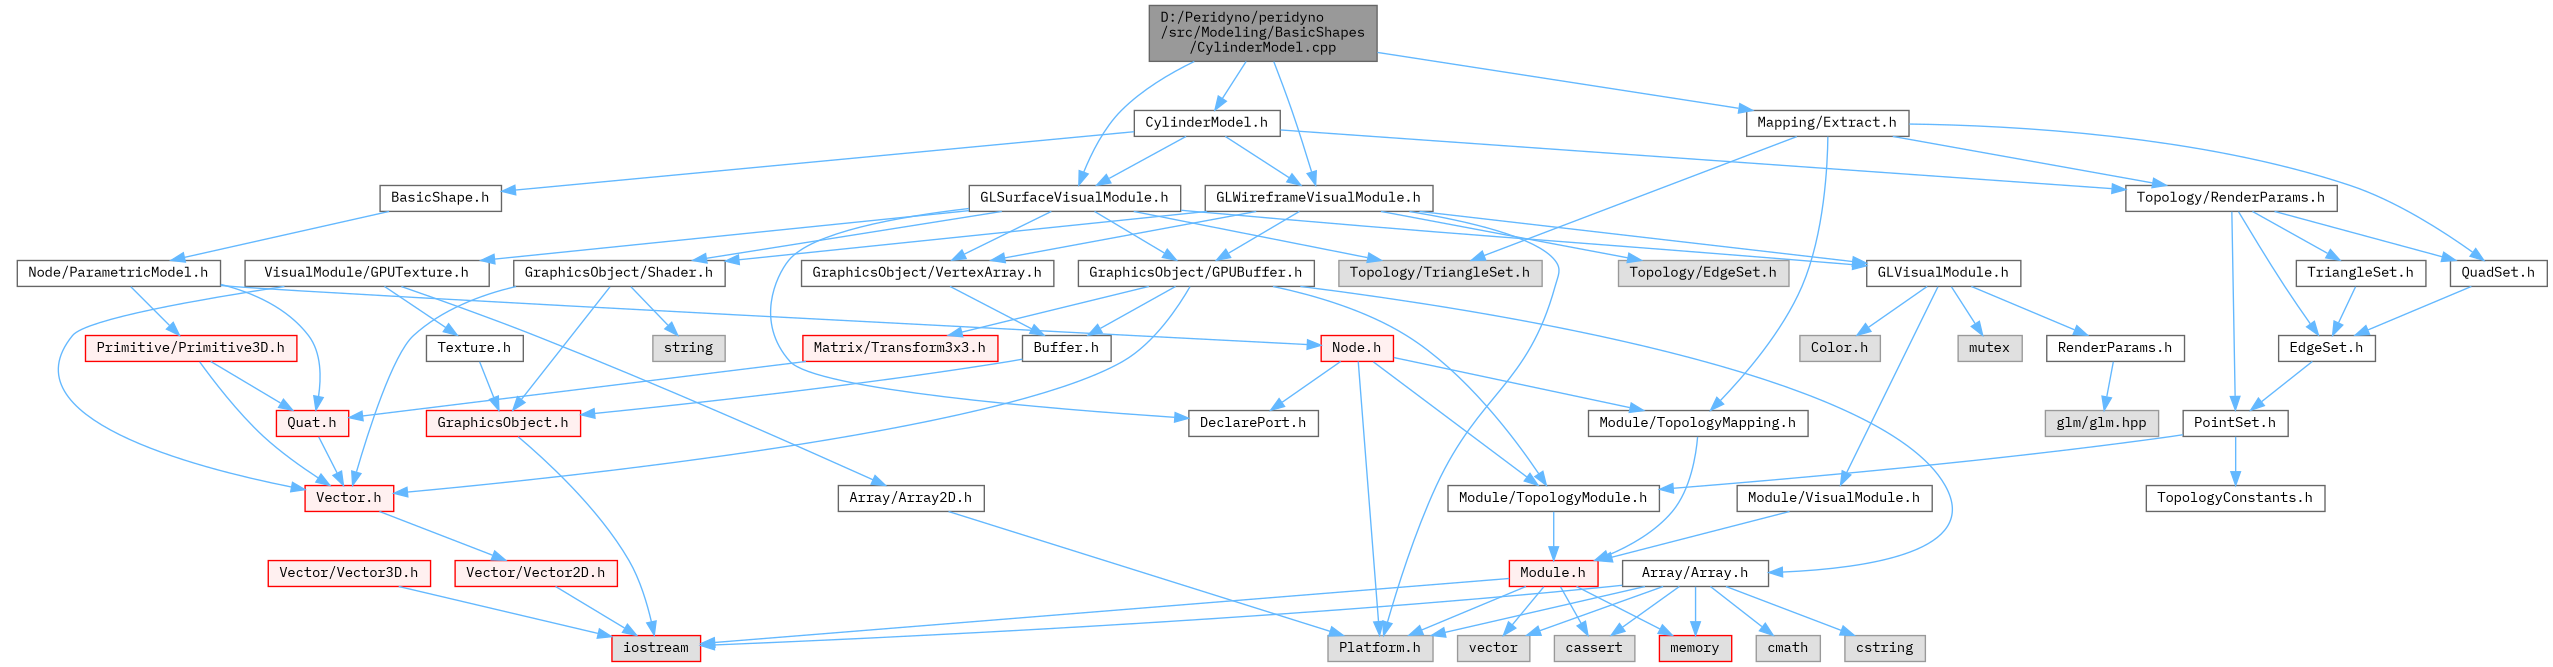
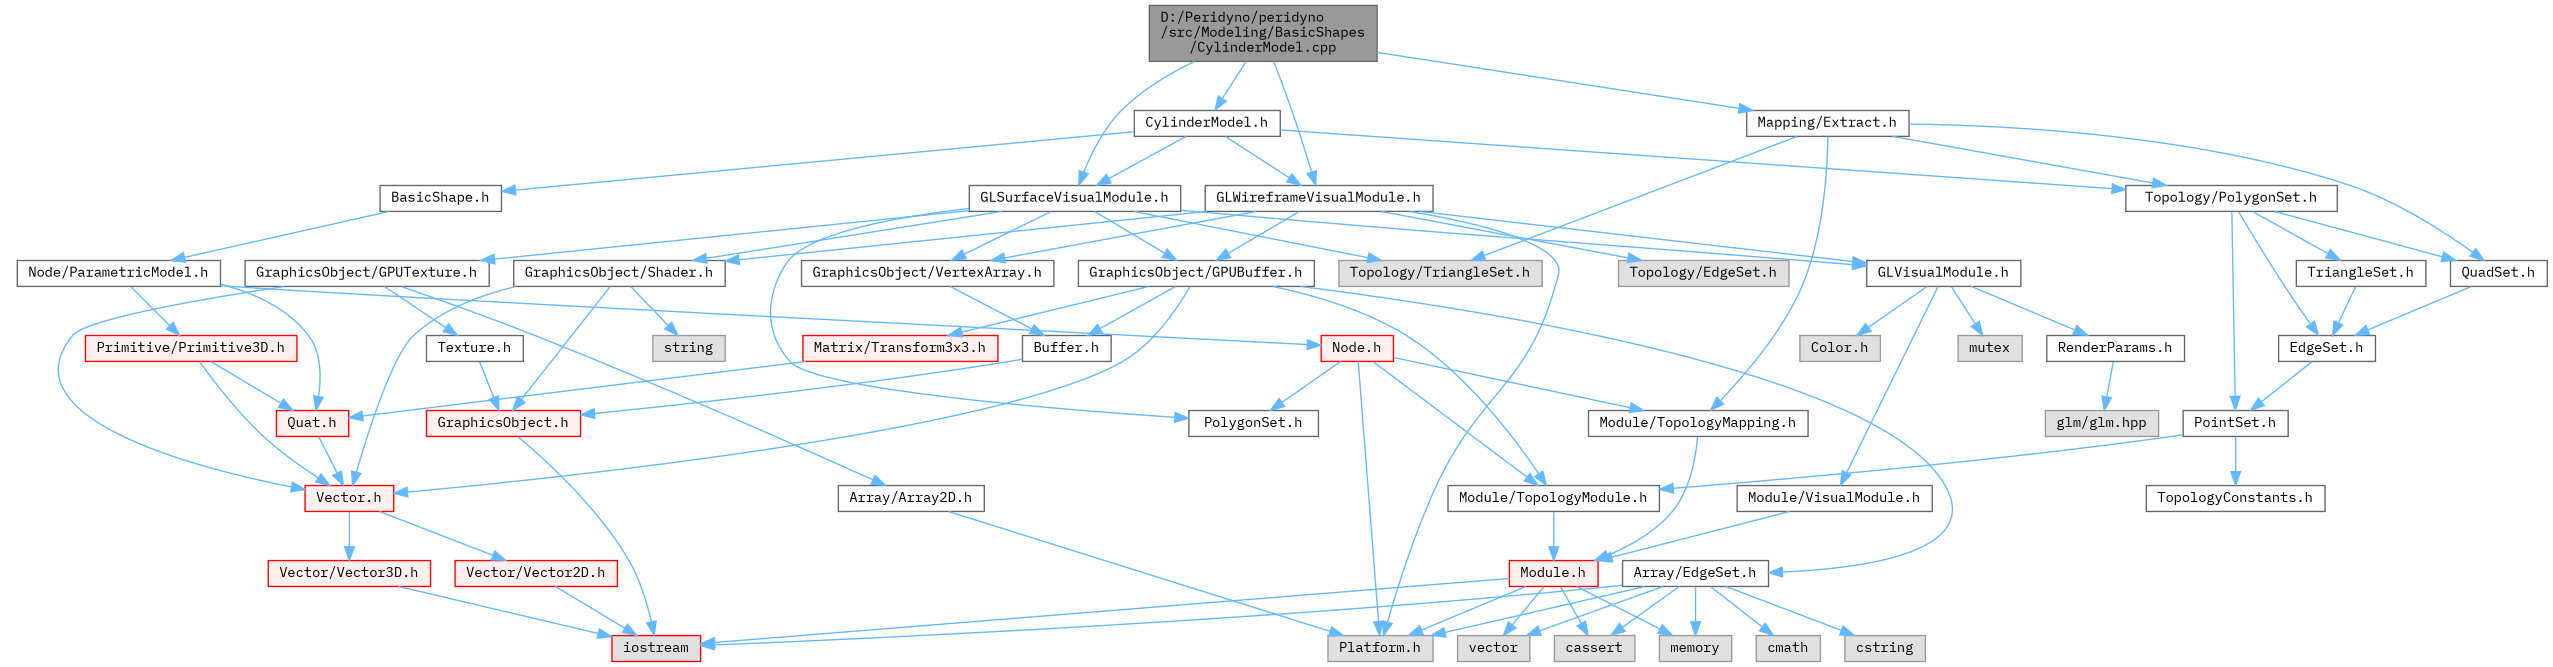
(2232, 198) -> (2232, 198)
(367, 273) -> (367, 273)
(1254, 423) -> (1254, 423)
none -> (349, 529)
(1696, 574) -> (1696, 574)
(1696, 649) -> (1696, 649)
